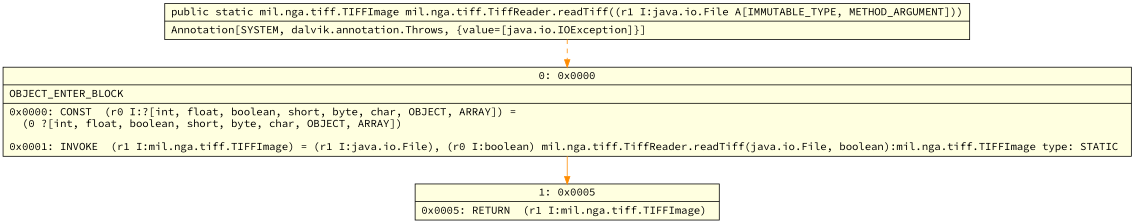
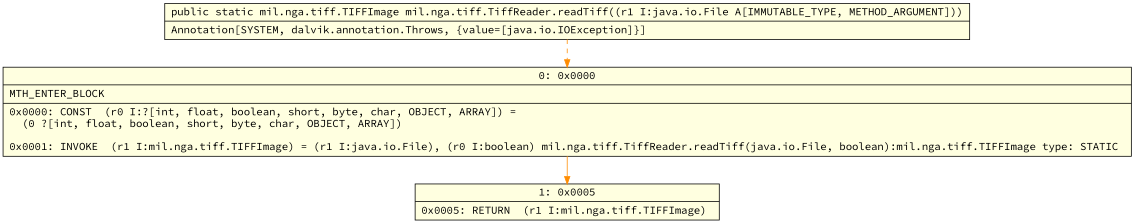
(66, 94) -> (57, 94)
